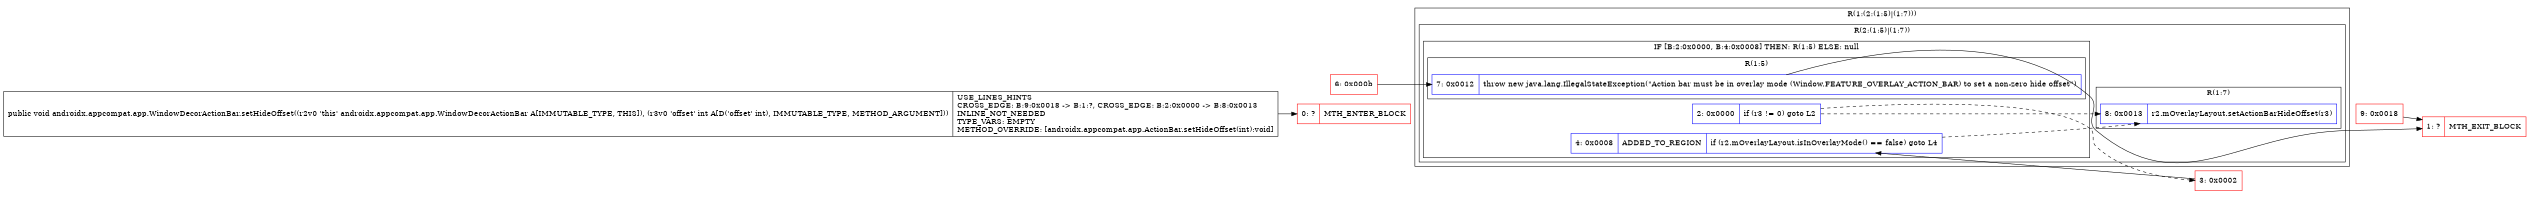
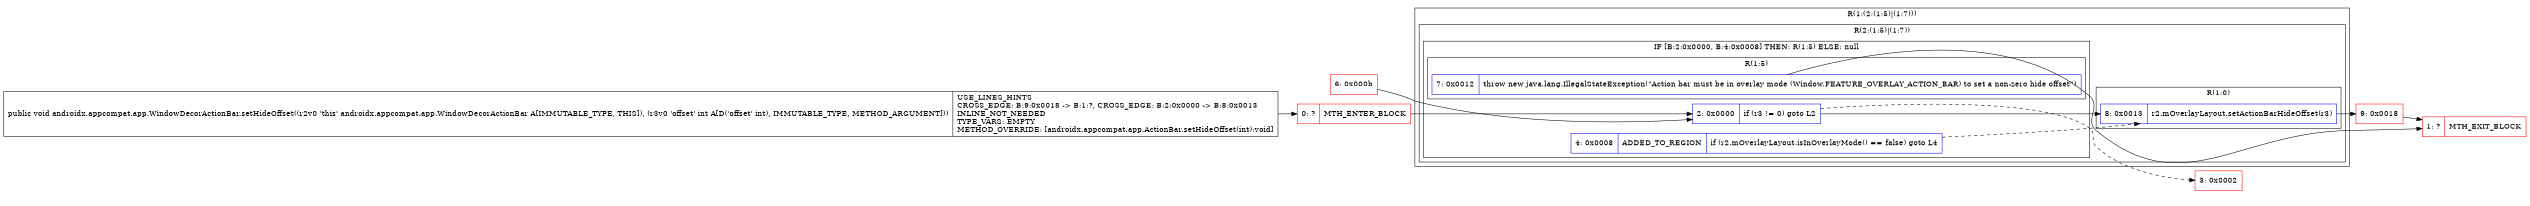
(1402, 84) -> (1531, 119)
(2219, 93) -> (2219, 93)
none -> (1549, 114)
(1958, 114) -> (1958, 114)
none -> (2344, 114)
(2085, 170) -> none
